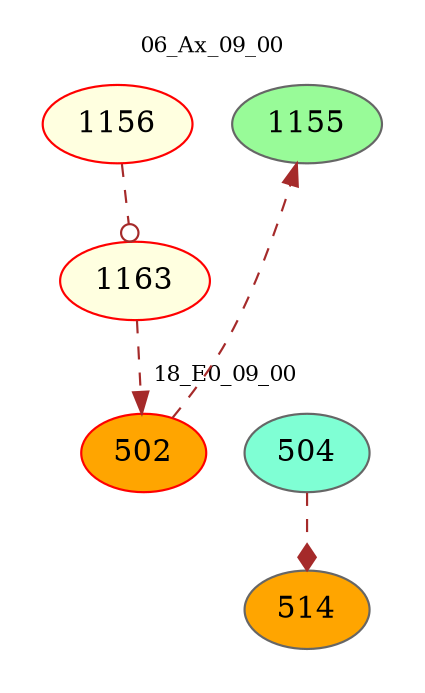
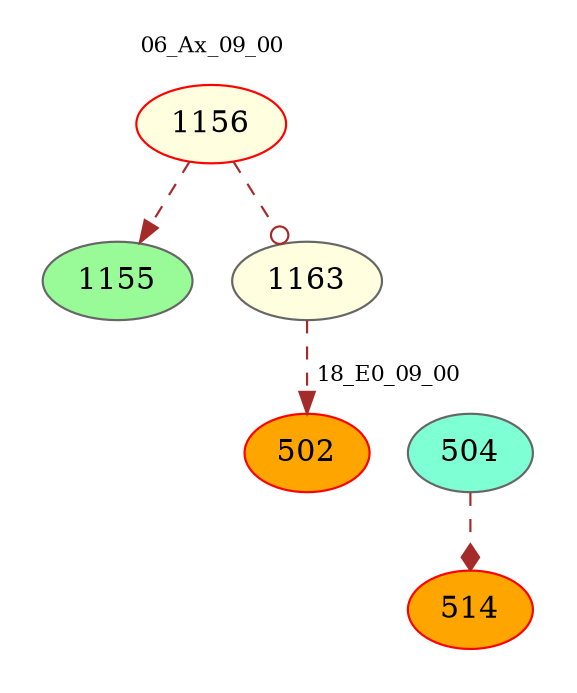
(135, 281) -> (307, 281)
(244, 308) -> (170, 193)
(307, 610) -> (470, 610)
